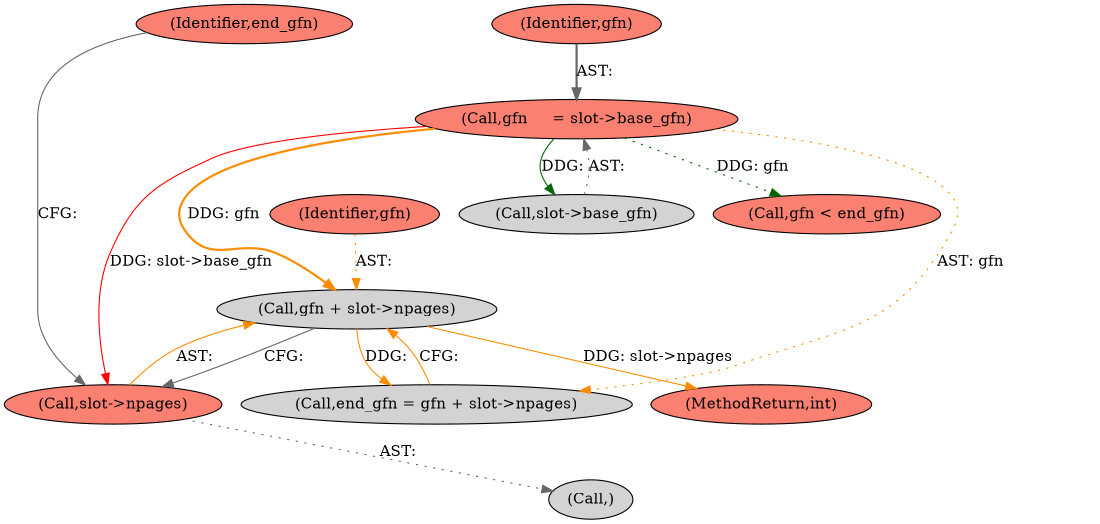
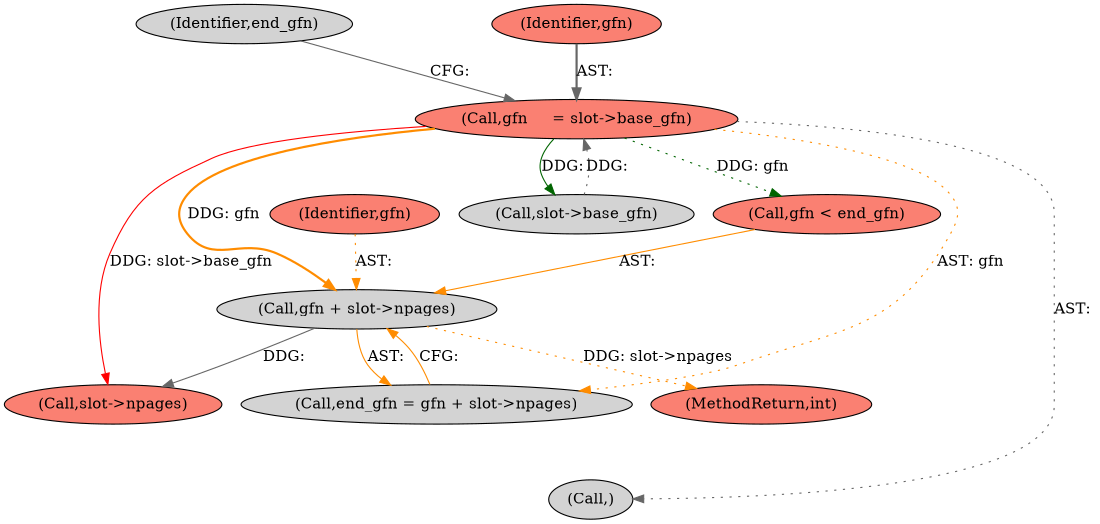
(244, 24) -> (244, 24)
(609, 167) -> (609, 167)
(38, 179) -> (403, 69)
(182, 346) -> (600, 260)
(556, 356) -> (556, 356)
(286, 357) -> (286, 357)
(389, 357) -> (389, 357)
(363, 454) -> (1054, 355)
